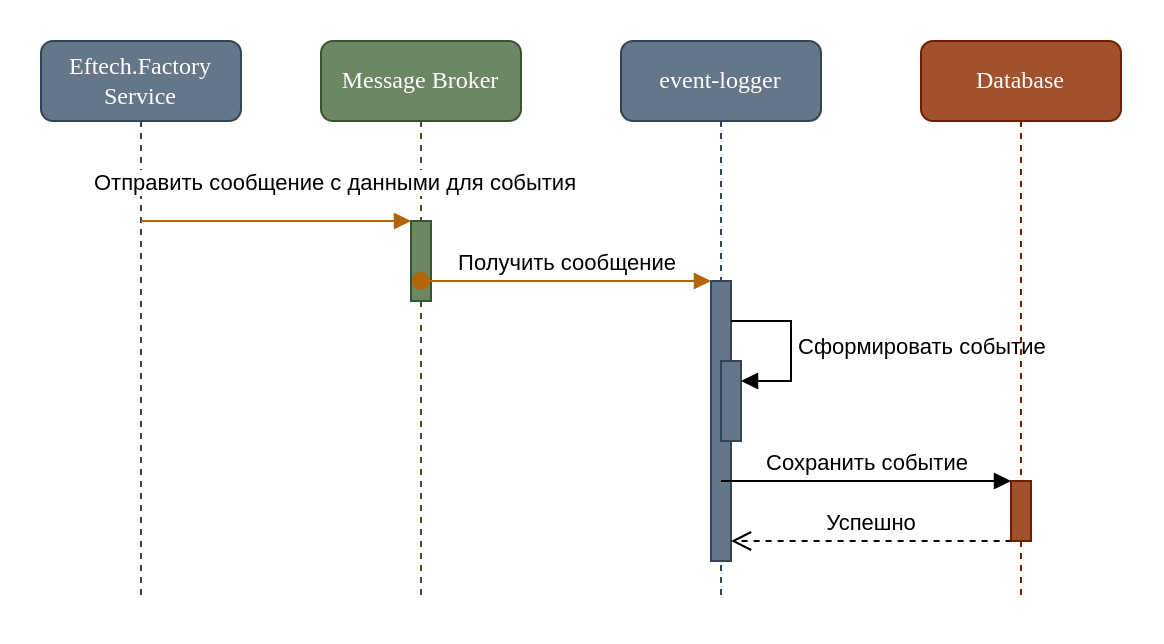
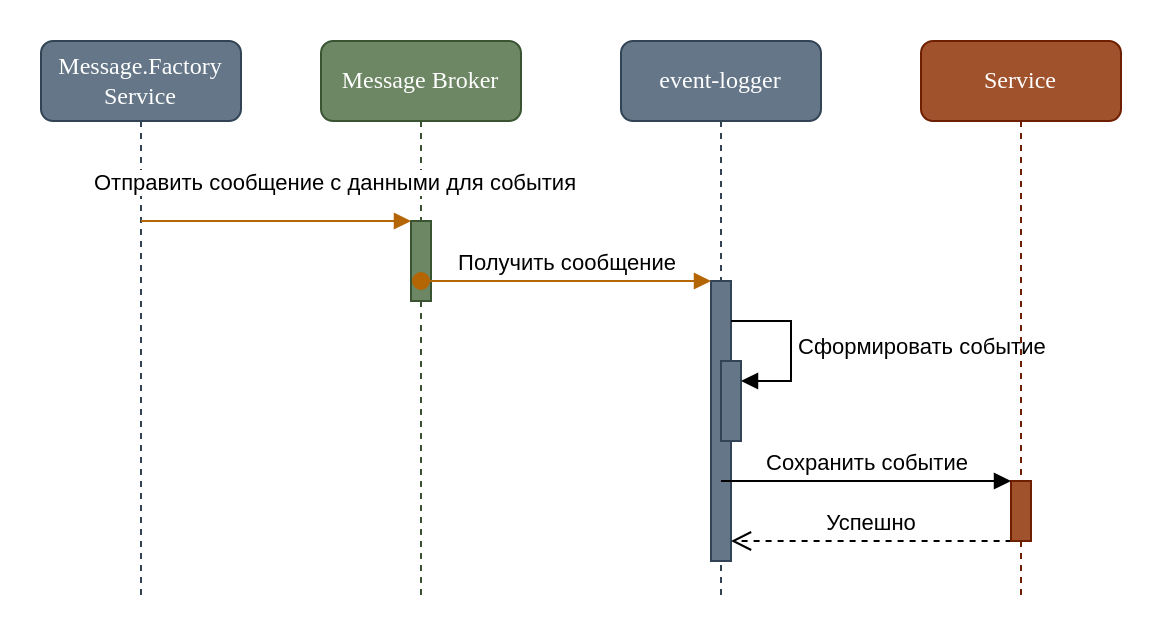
(141, 81) -> (141, 81)
(1021, 81) -> (1021, 81)
